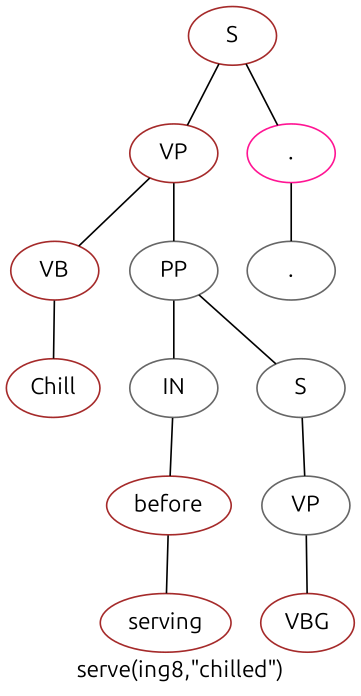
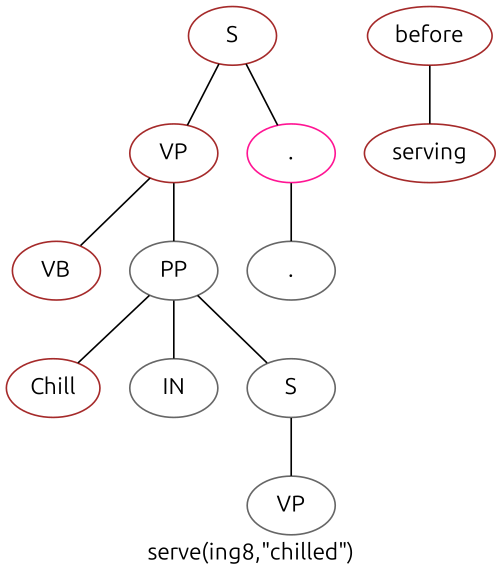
(54, 330) -> (114, 329)
(171, 447) -> none
(308, 623) -> none
